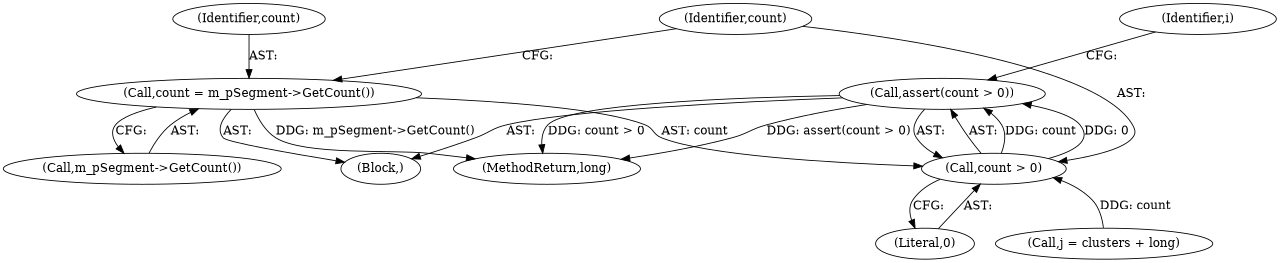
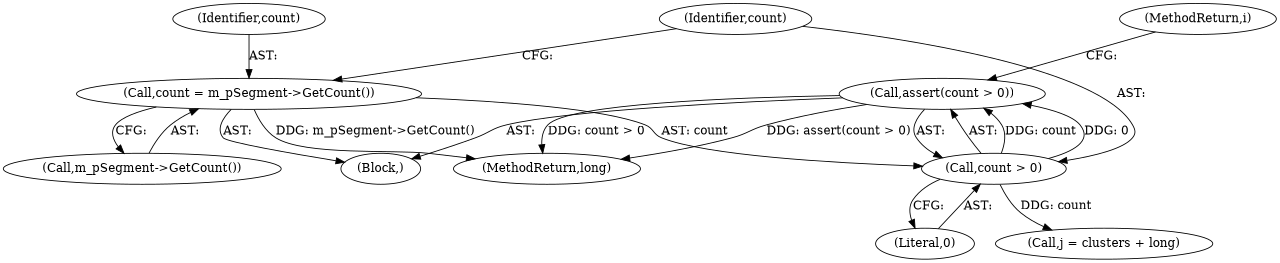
(1198, 19) -> (1198, 19)
(1090, 198) -> (1018, 210)
